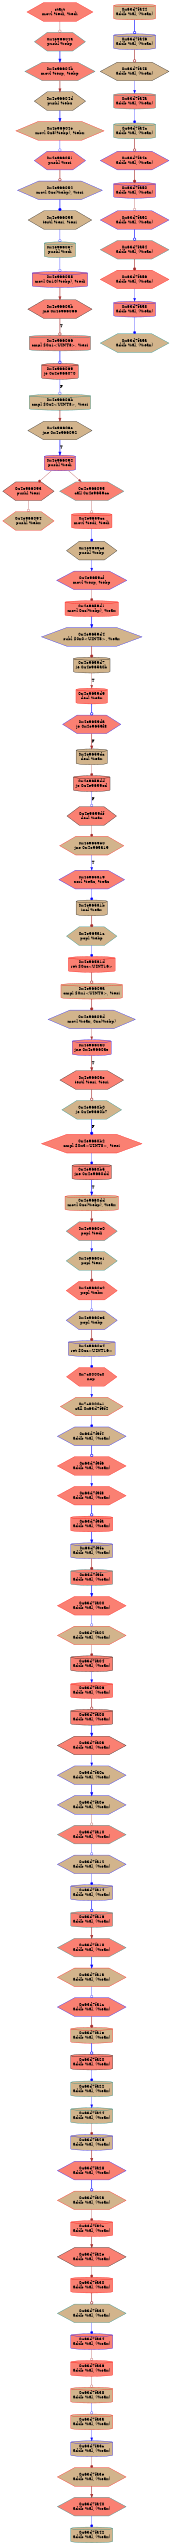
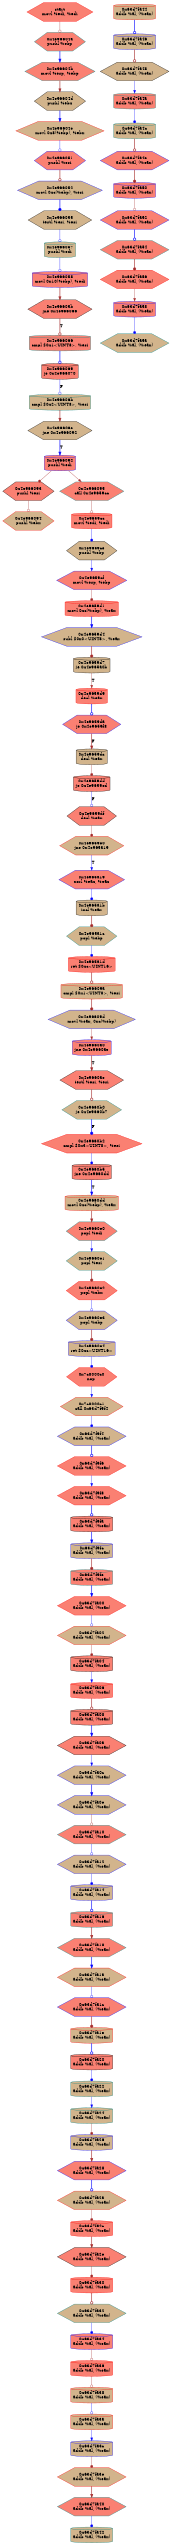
(135, 294) -> (135, 294)
(92, 1524) -> (92, 1524)
